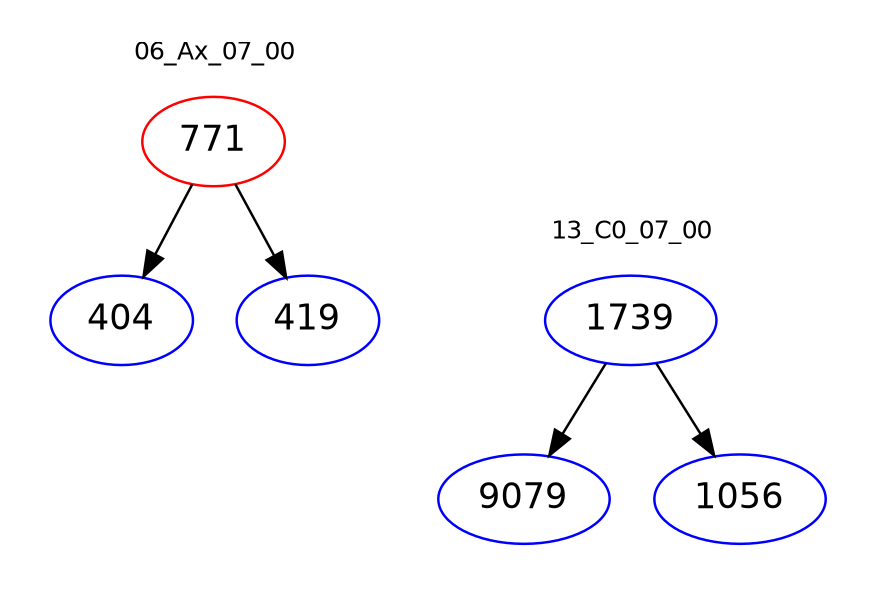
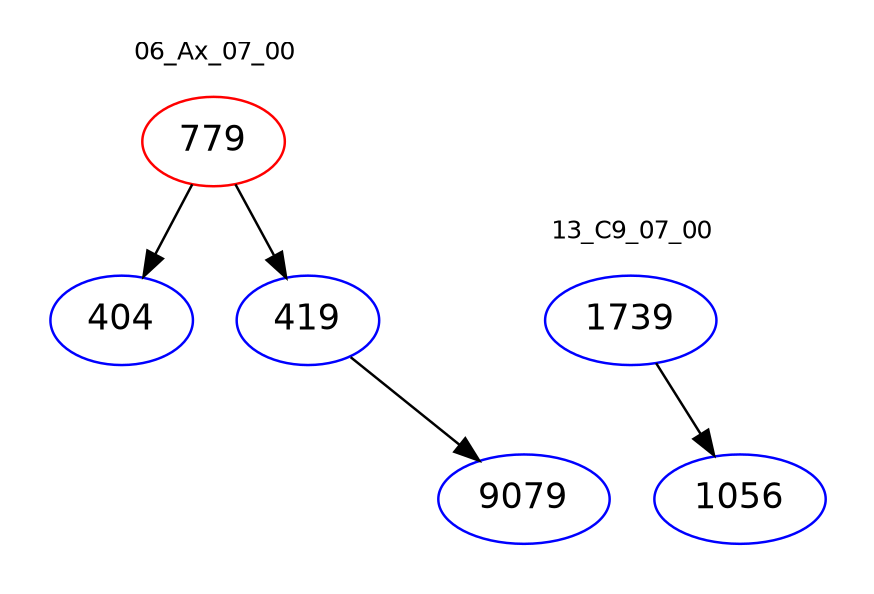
(214, 142) -> (214, 142)
(632, 232) -> (632, 232)
(584, 398) -> (405, 401)
